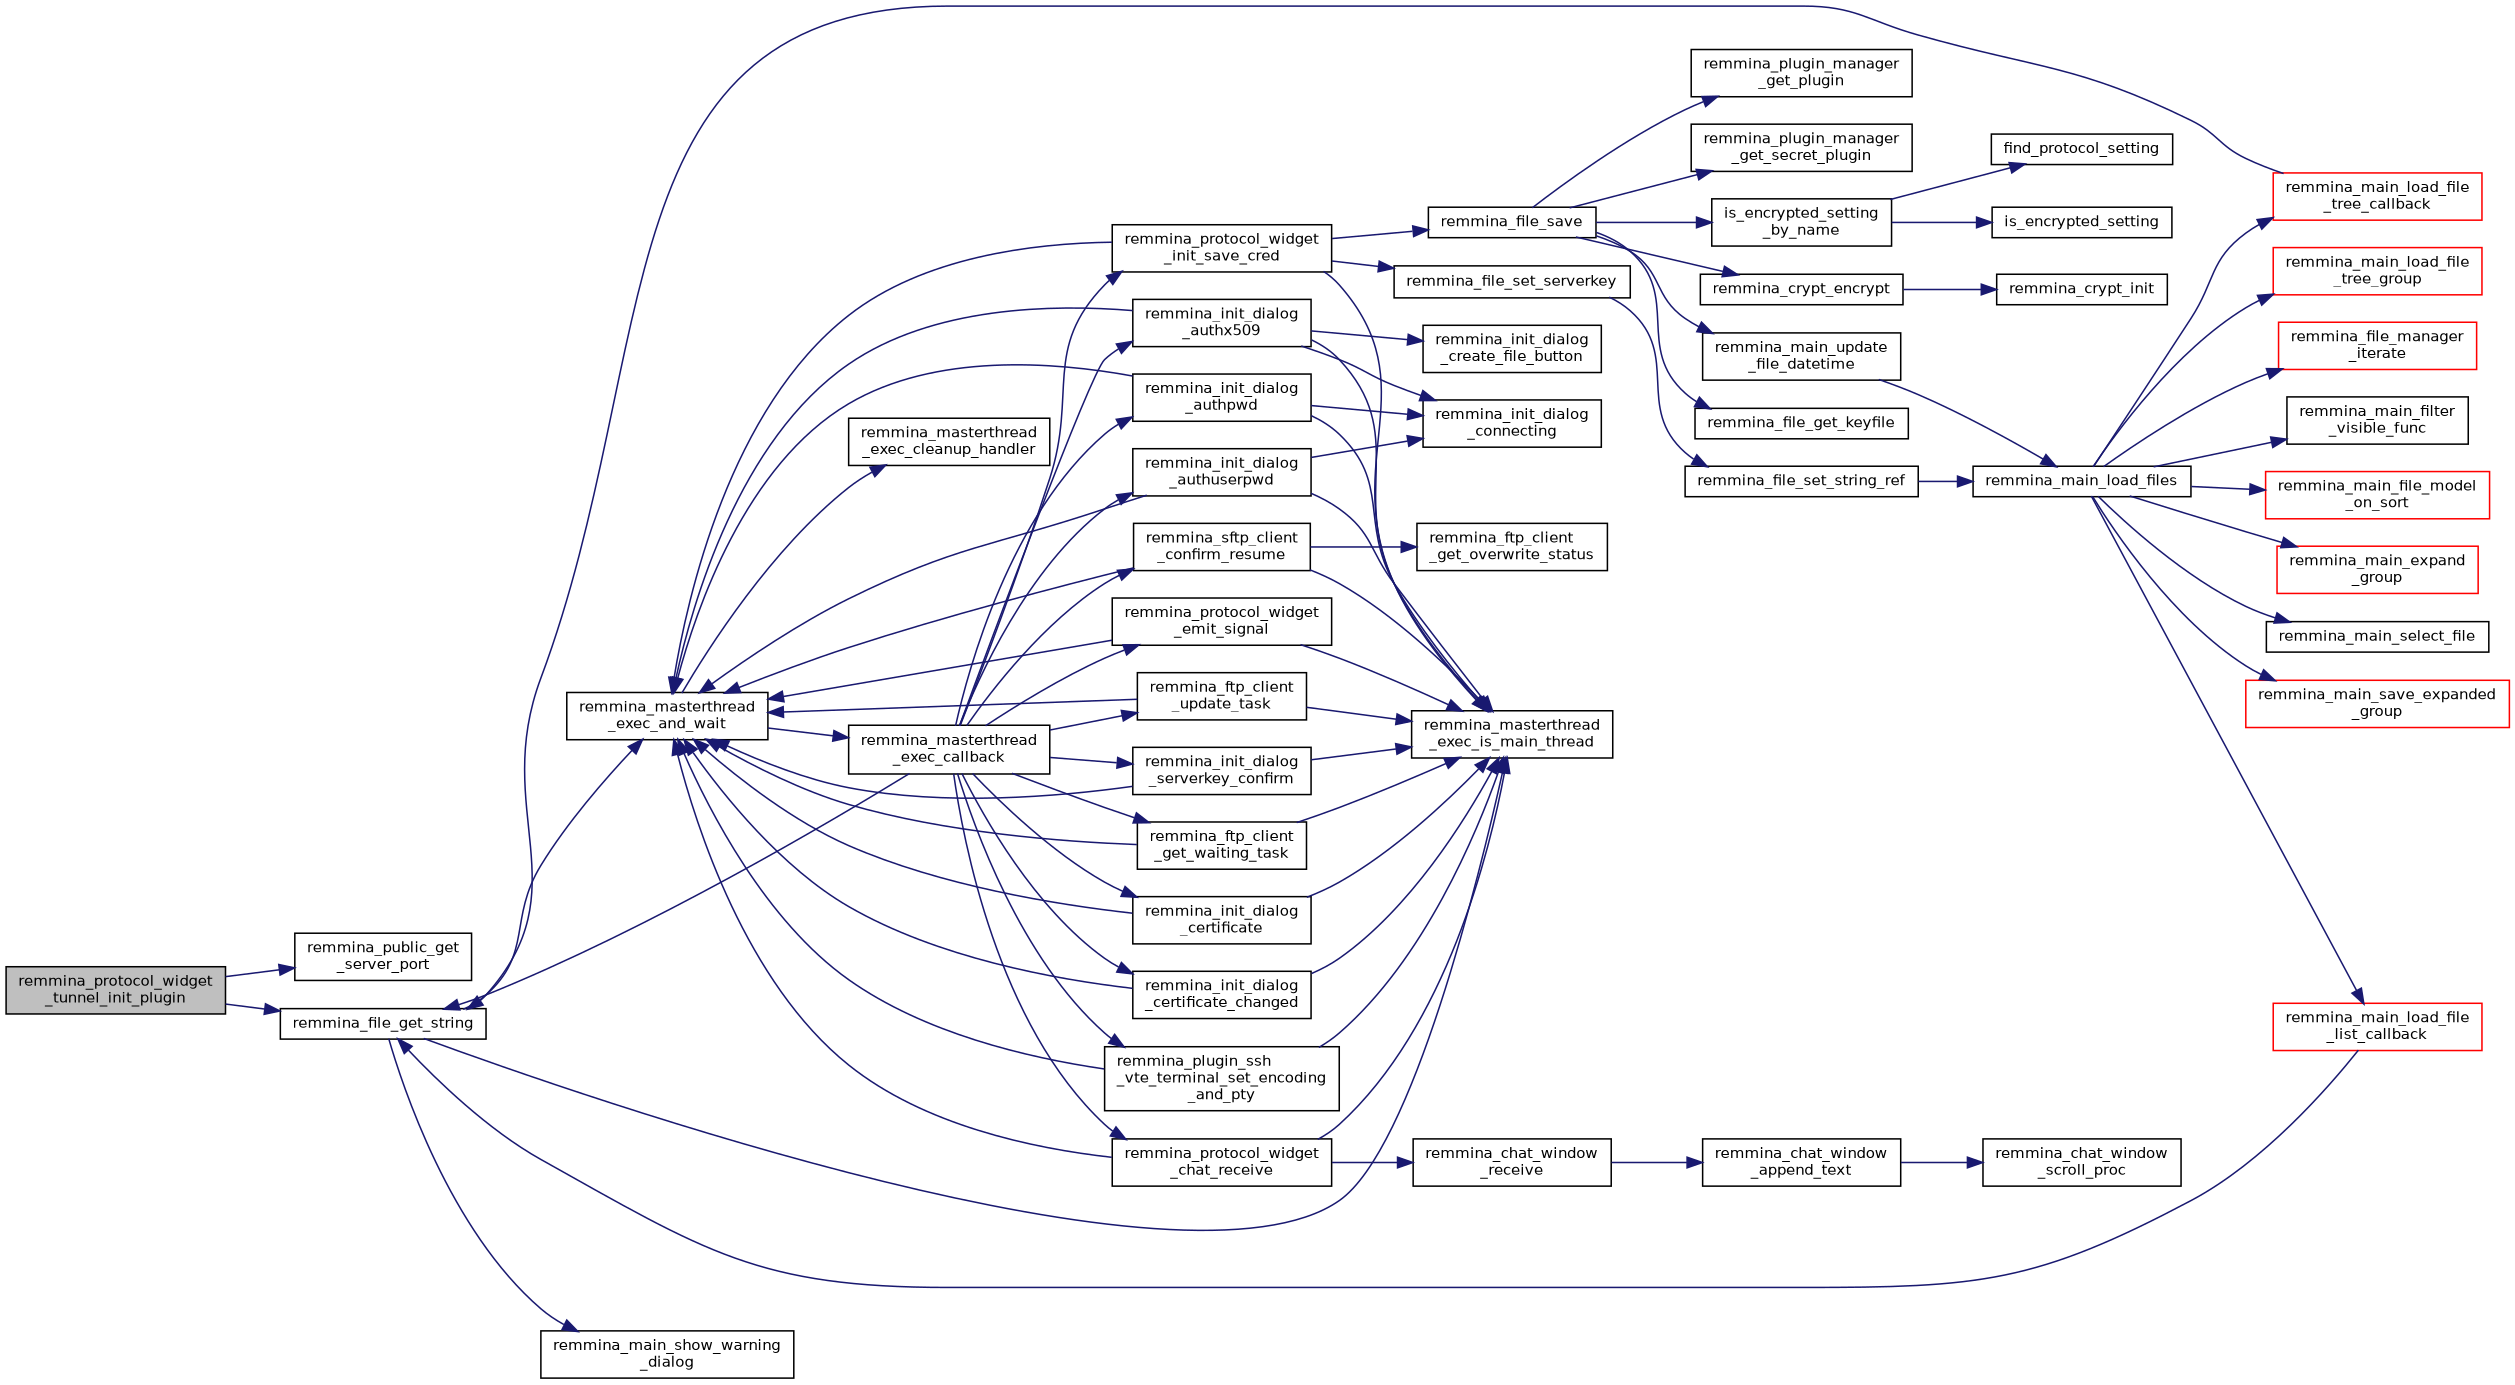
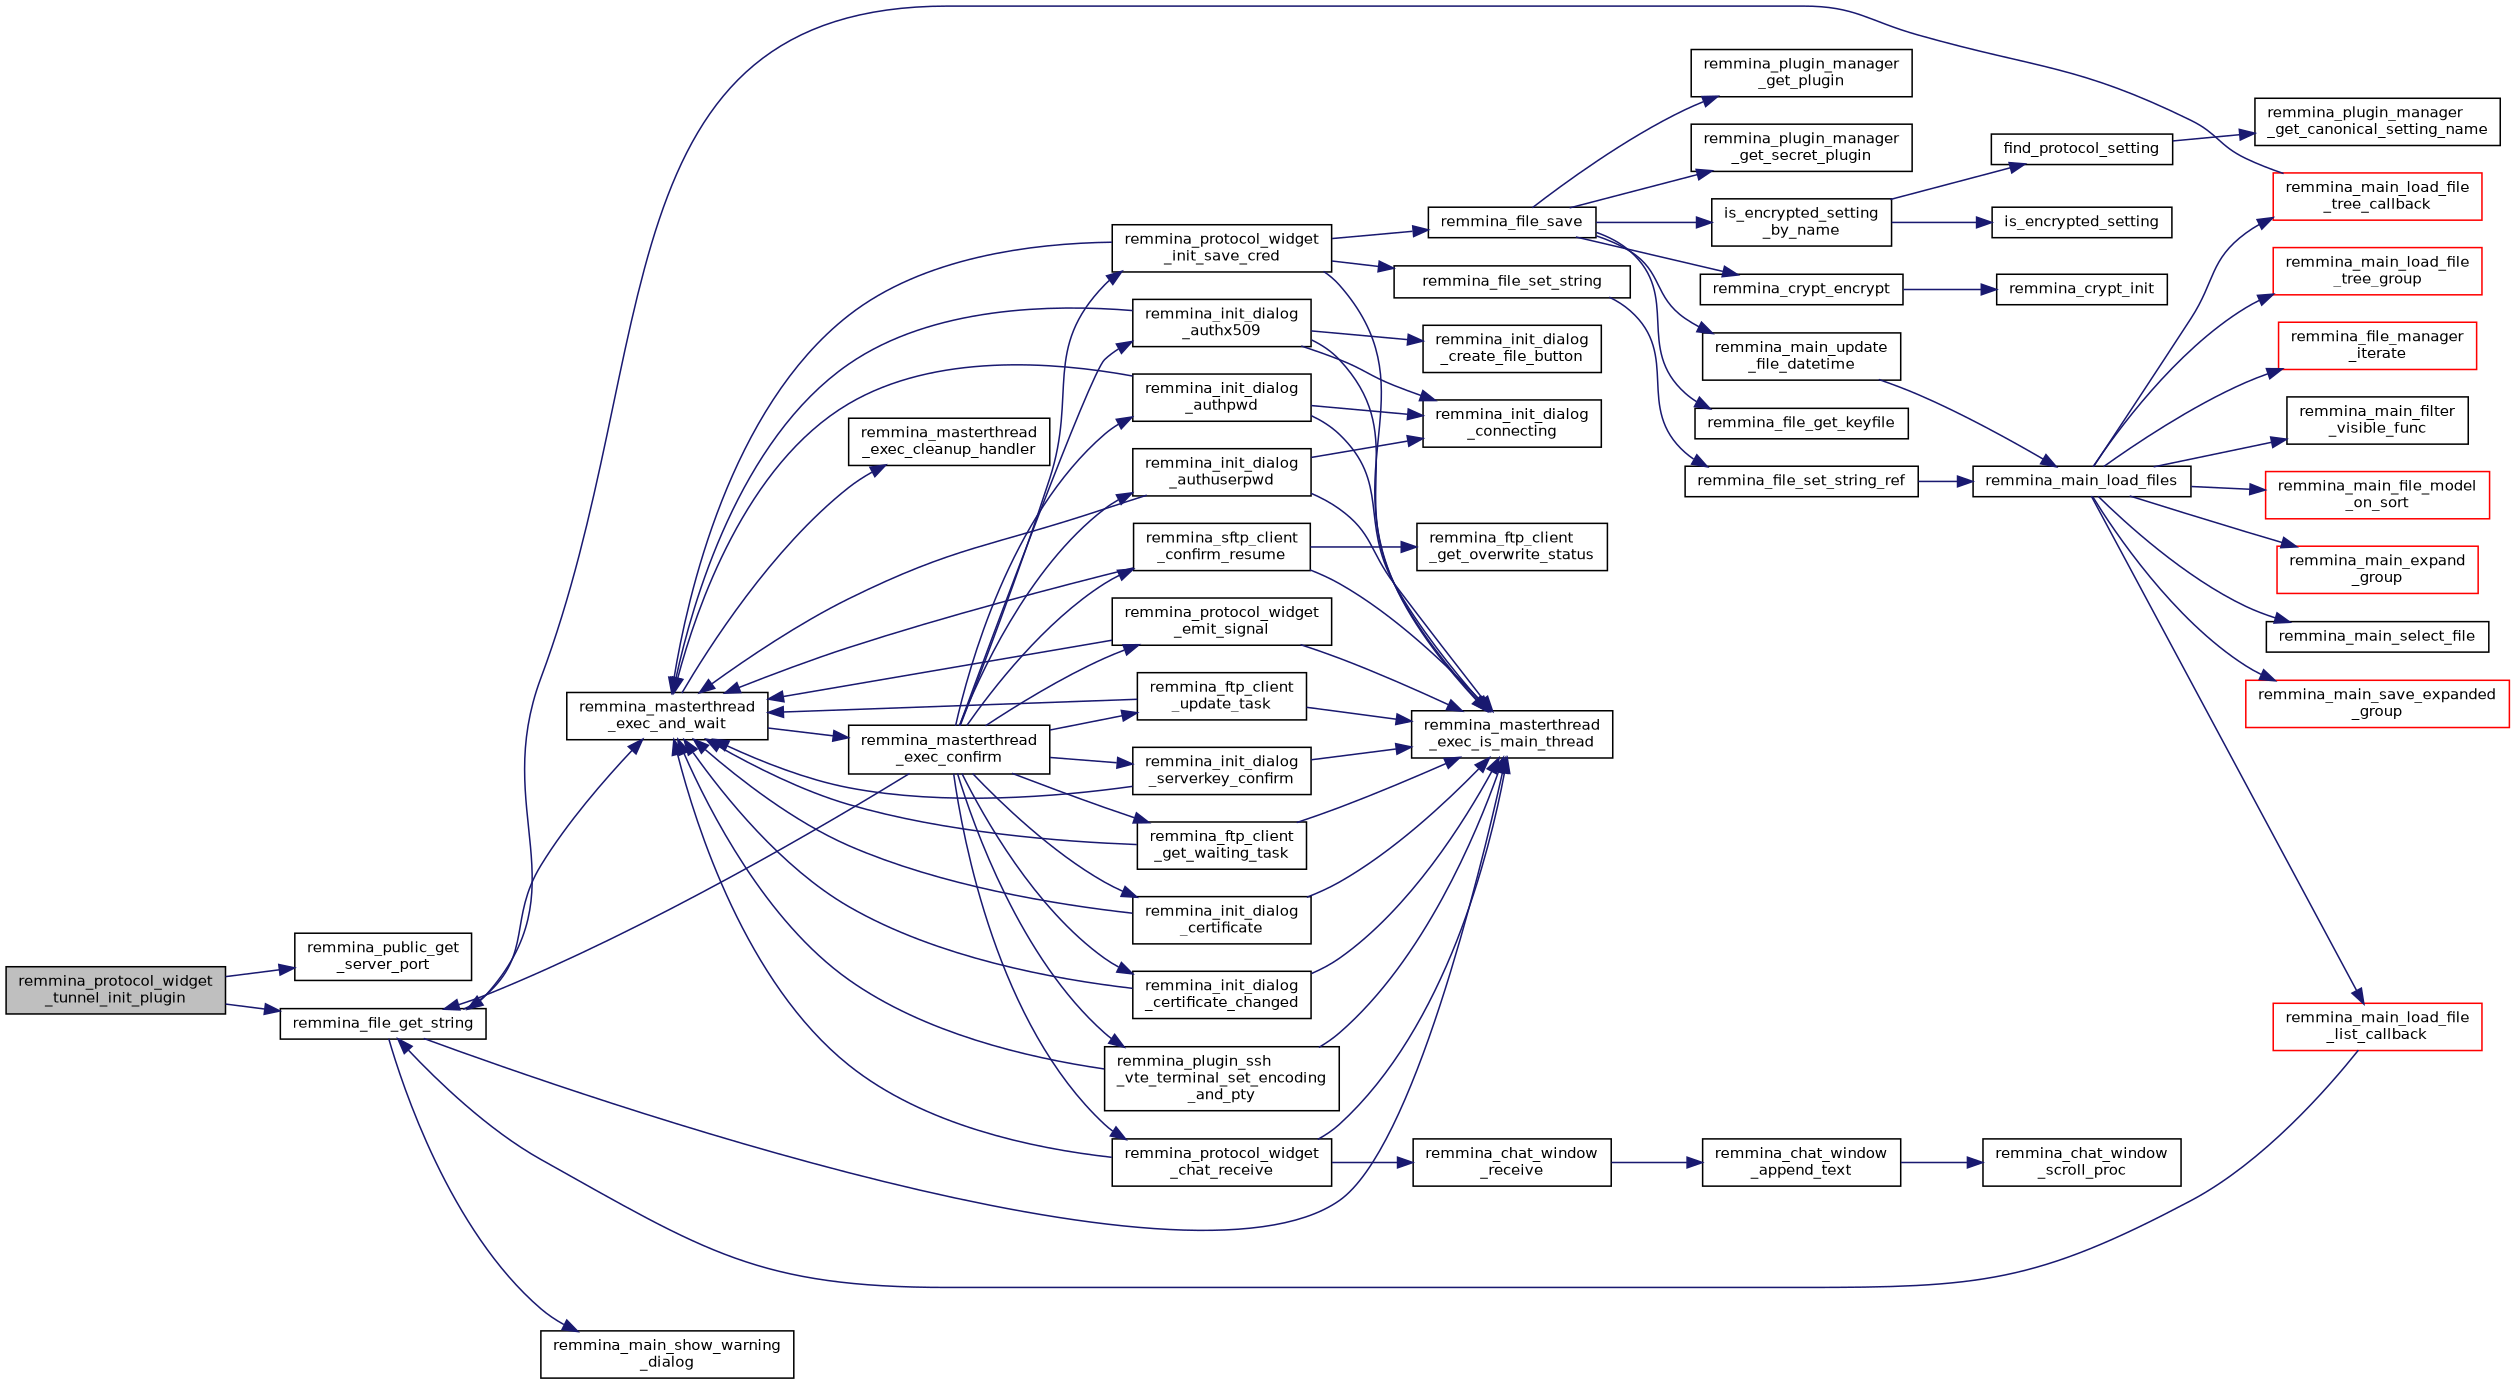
none -> (2378, 122)
(1512, 282) -> (1512, 282)
(949, 750) -> (949, 750)
